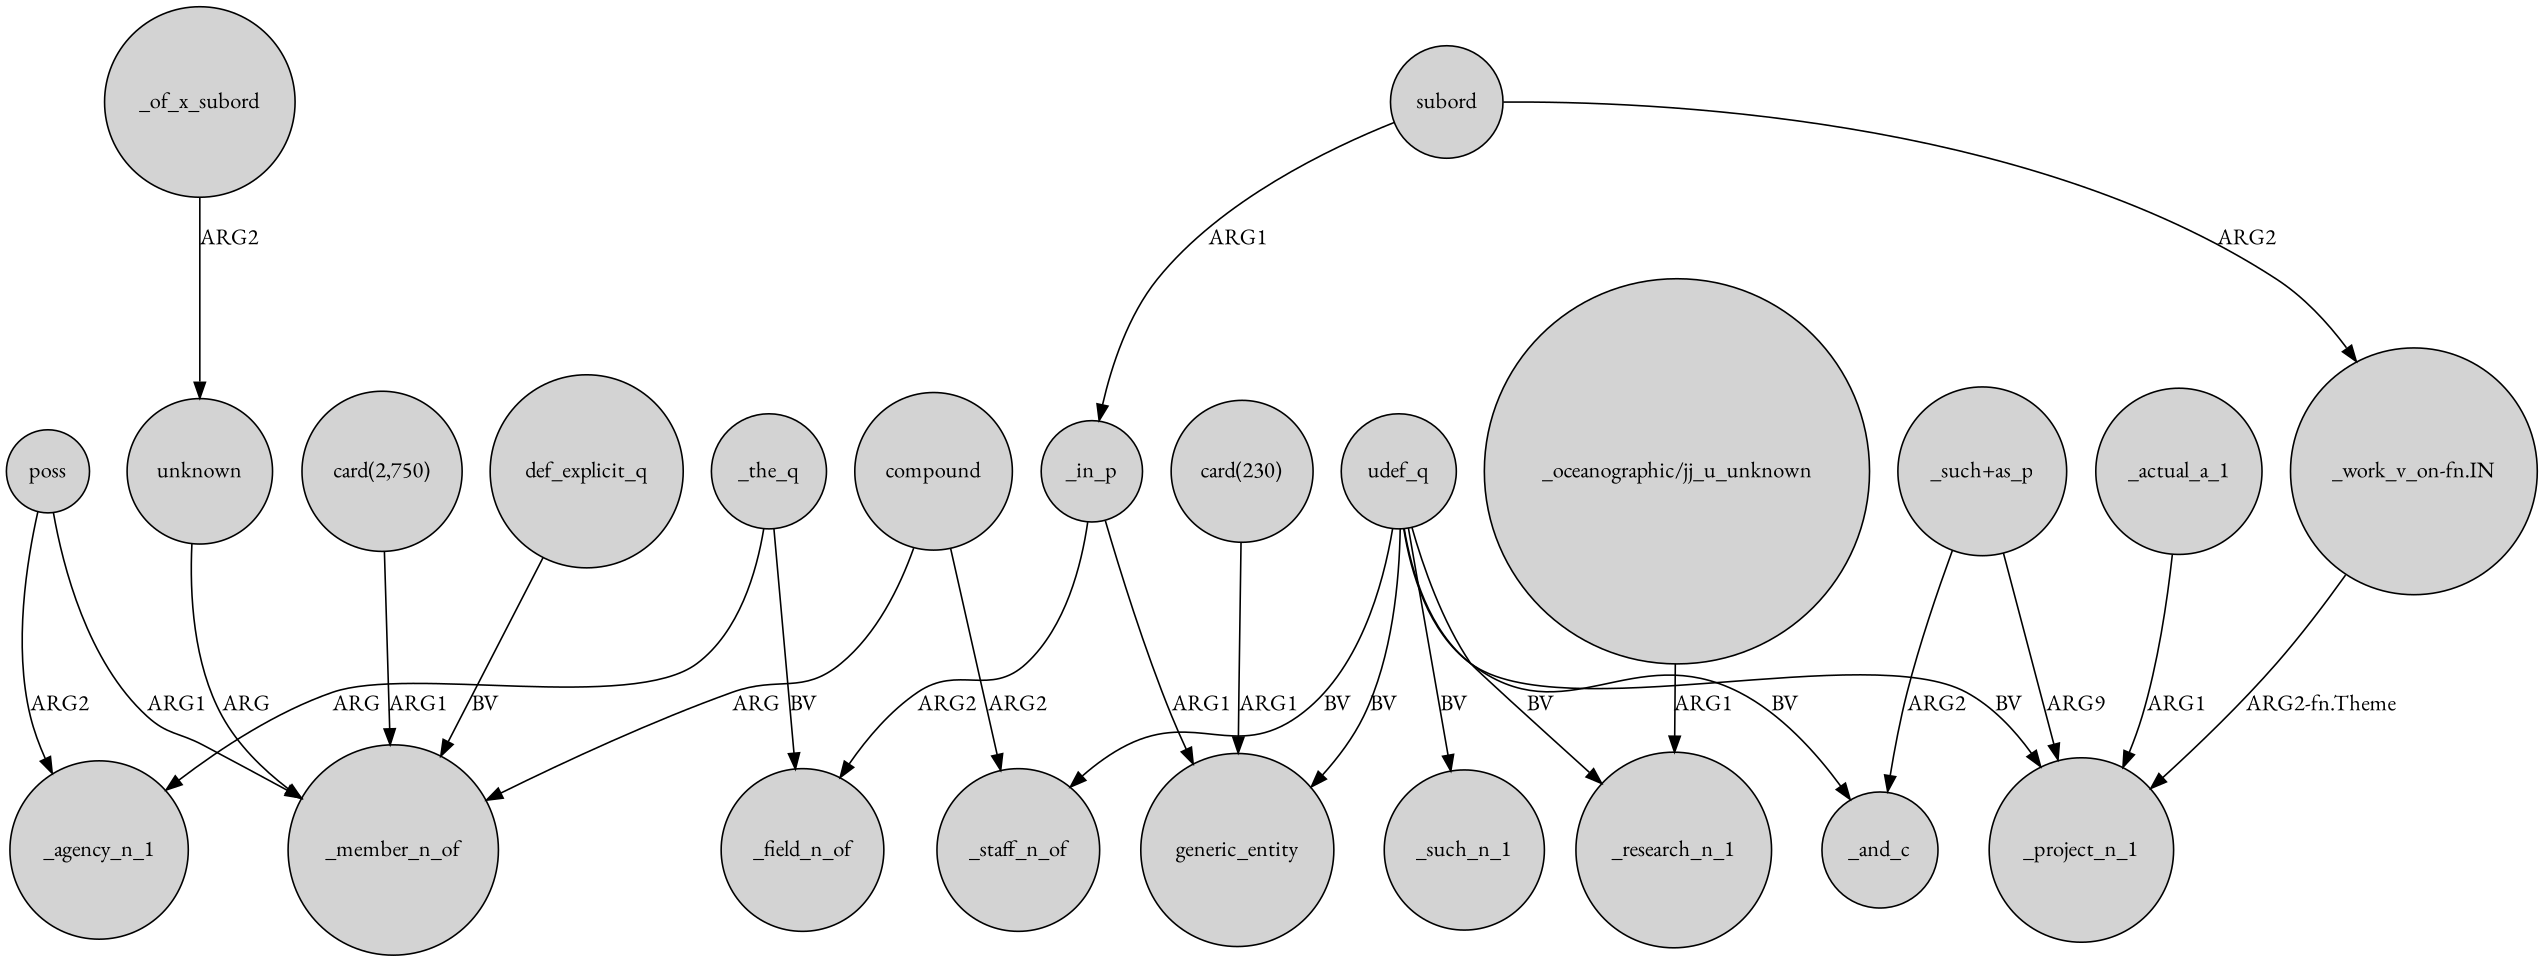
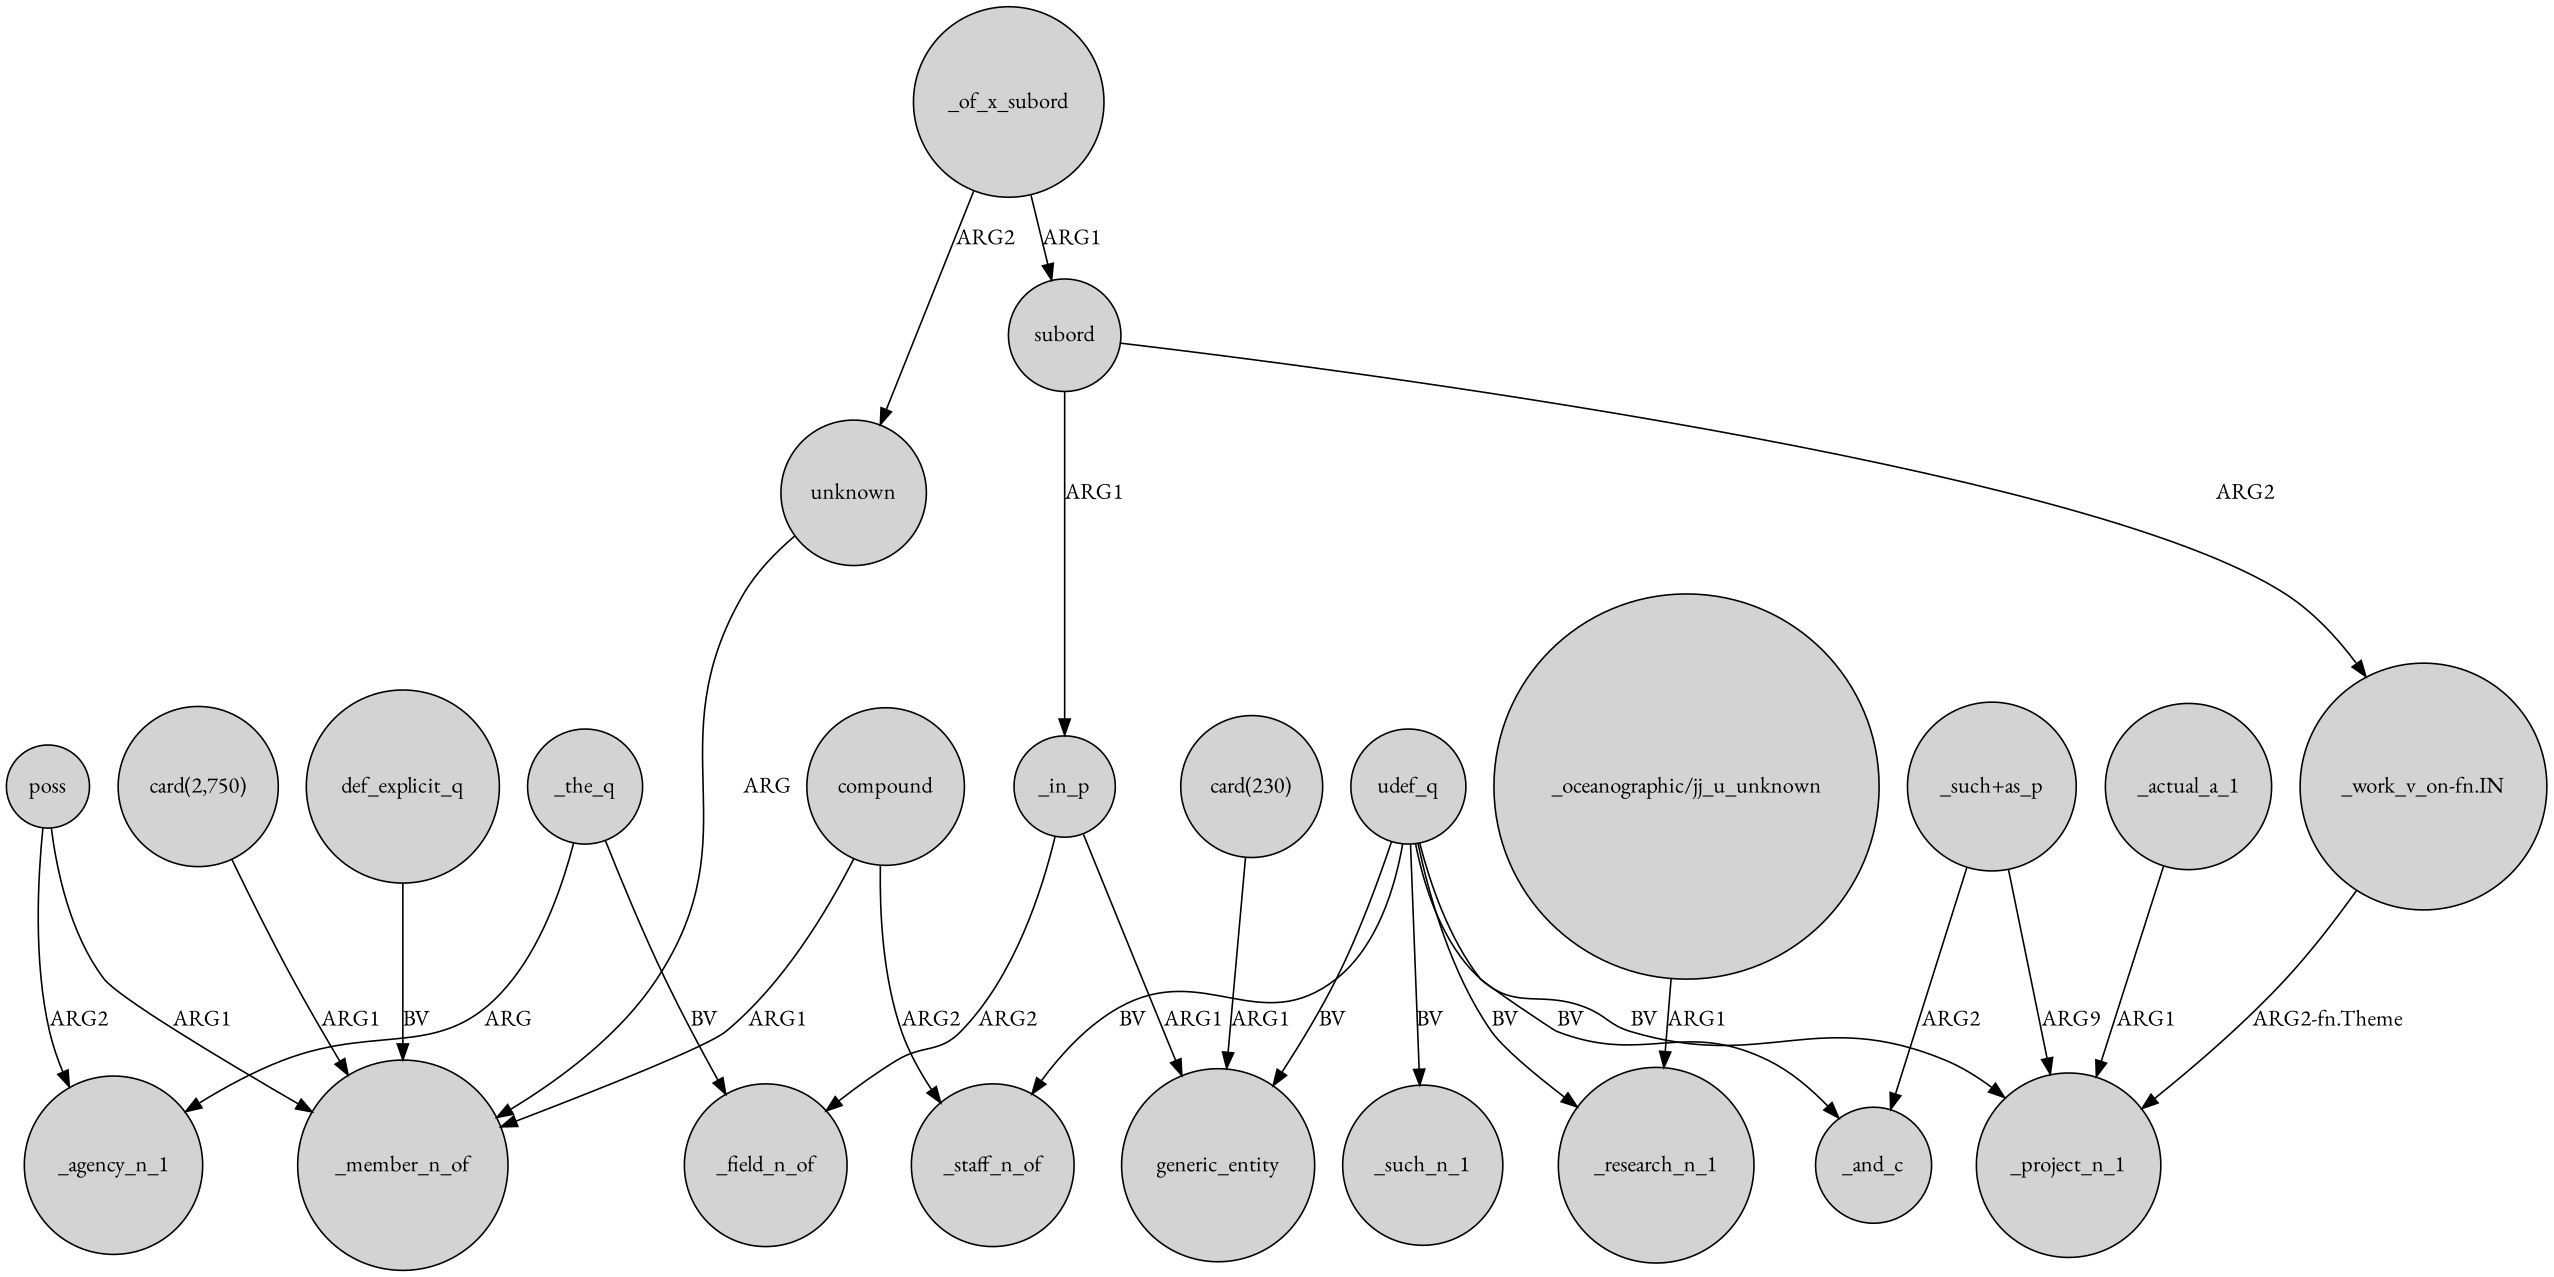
none -> (1039, 230)
(757, 704) -> (778, 1020)
